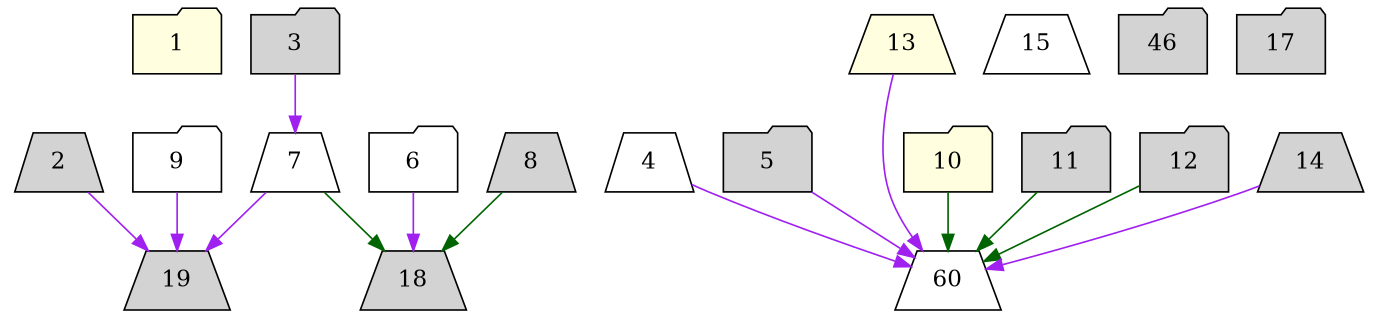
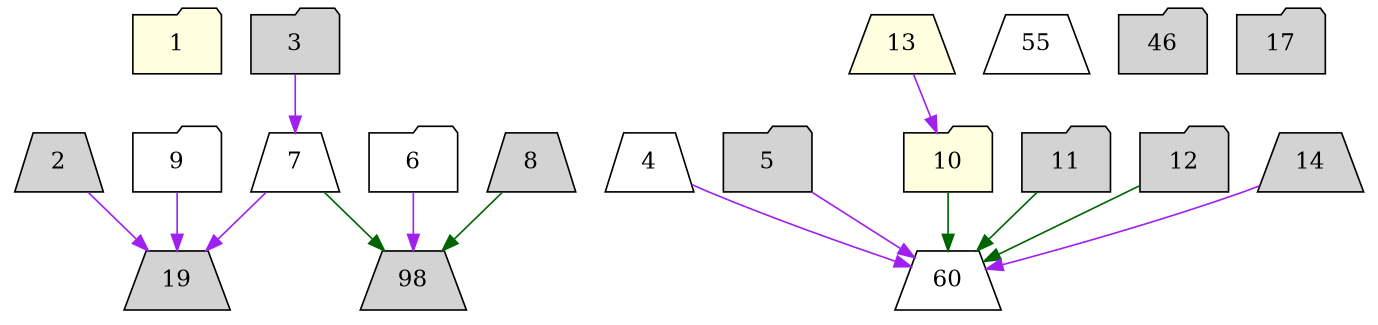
(1037, 44) -> (1037, 44)
(883, 158) -> (922, 96)
(413, 280) -> (413, 280)
